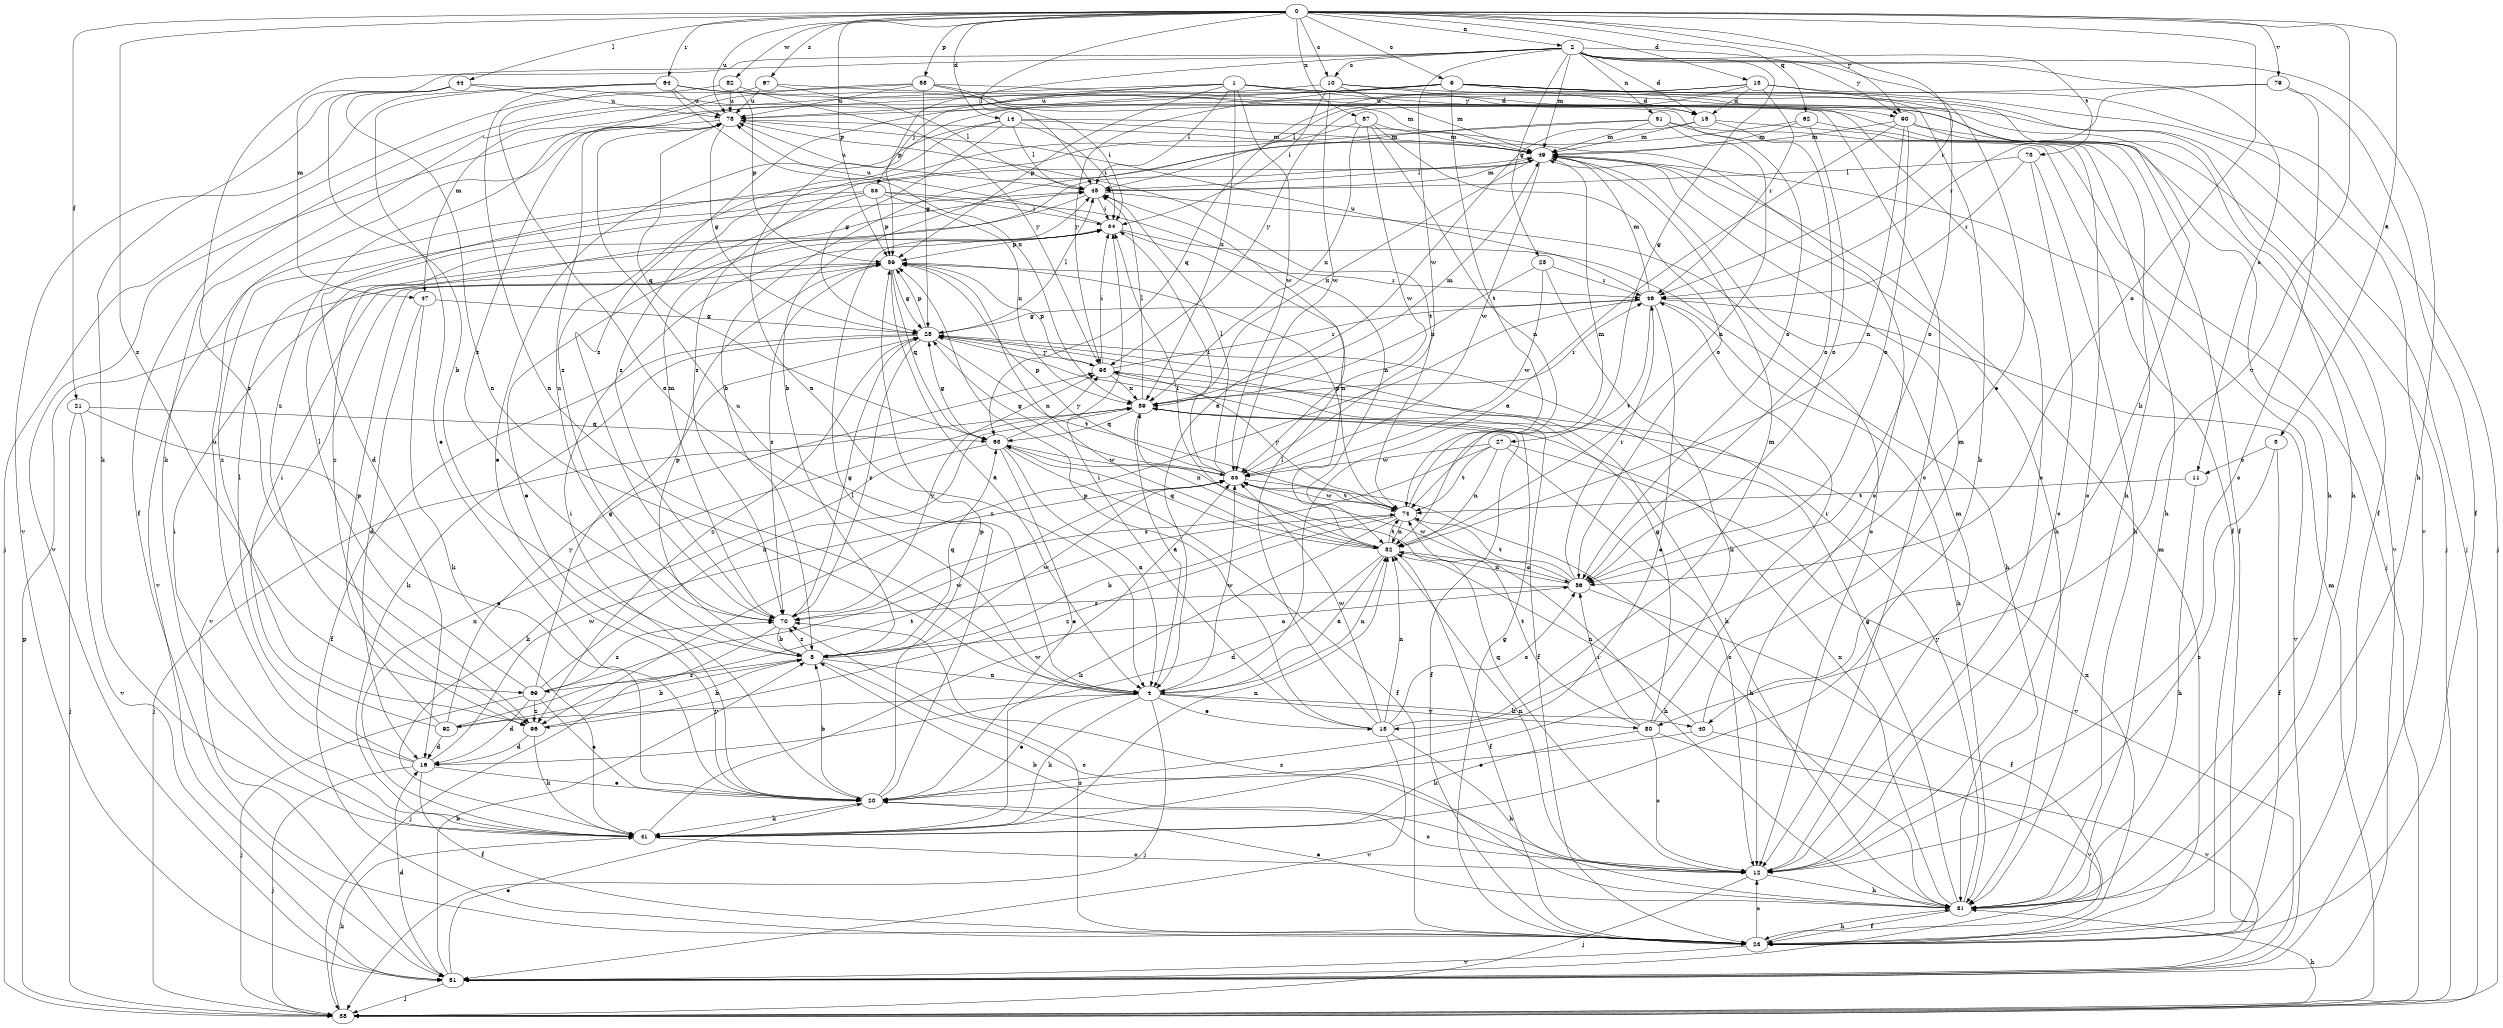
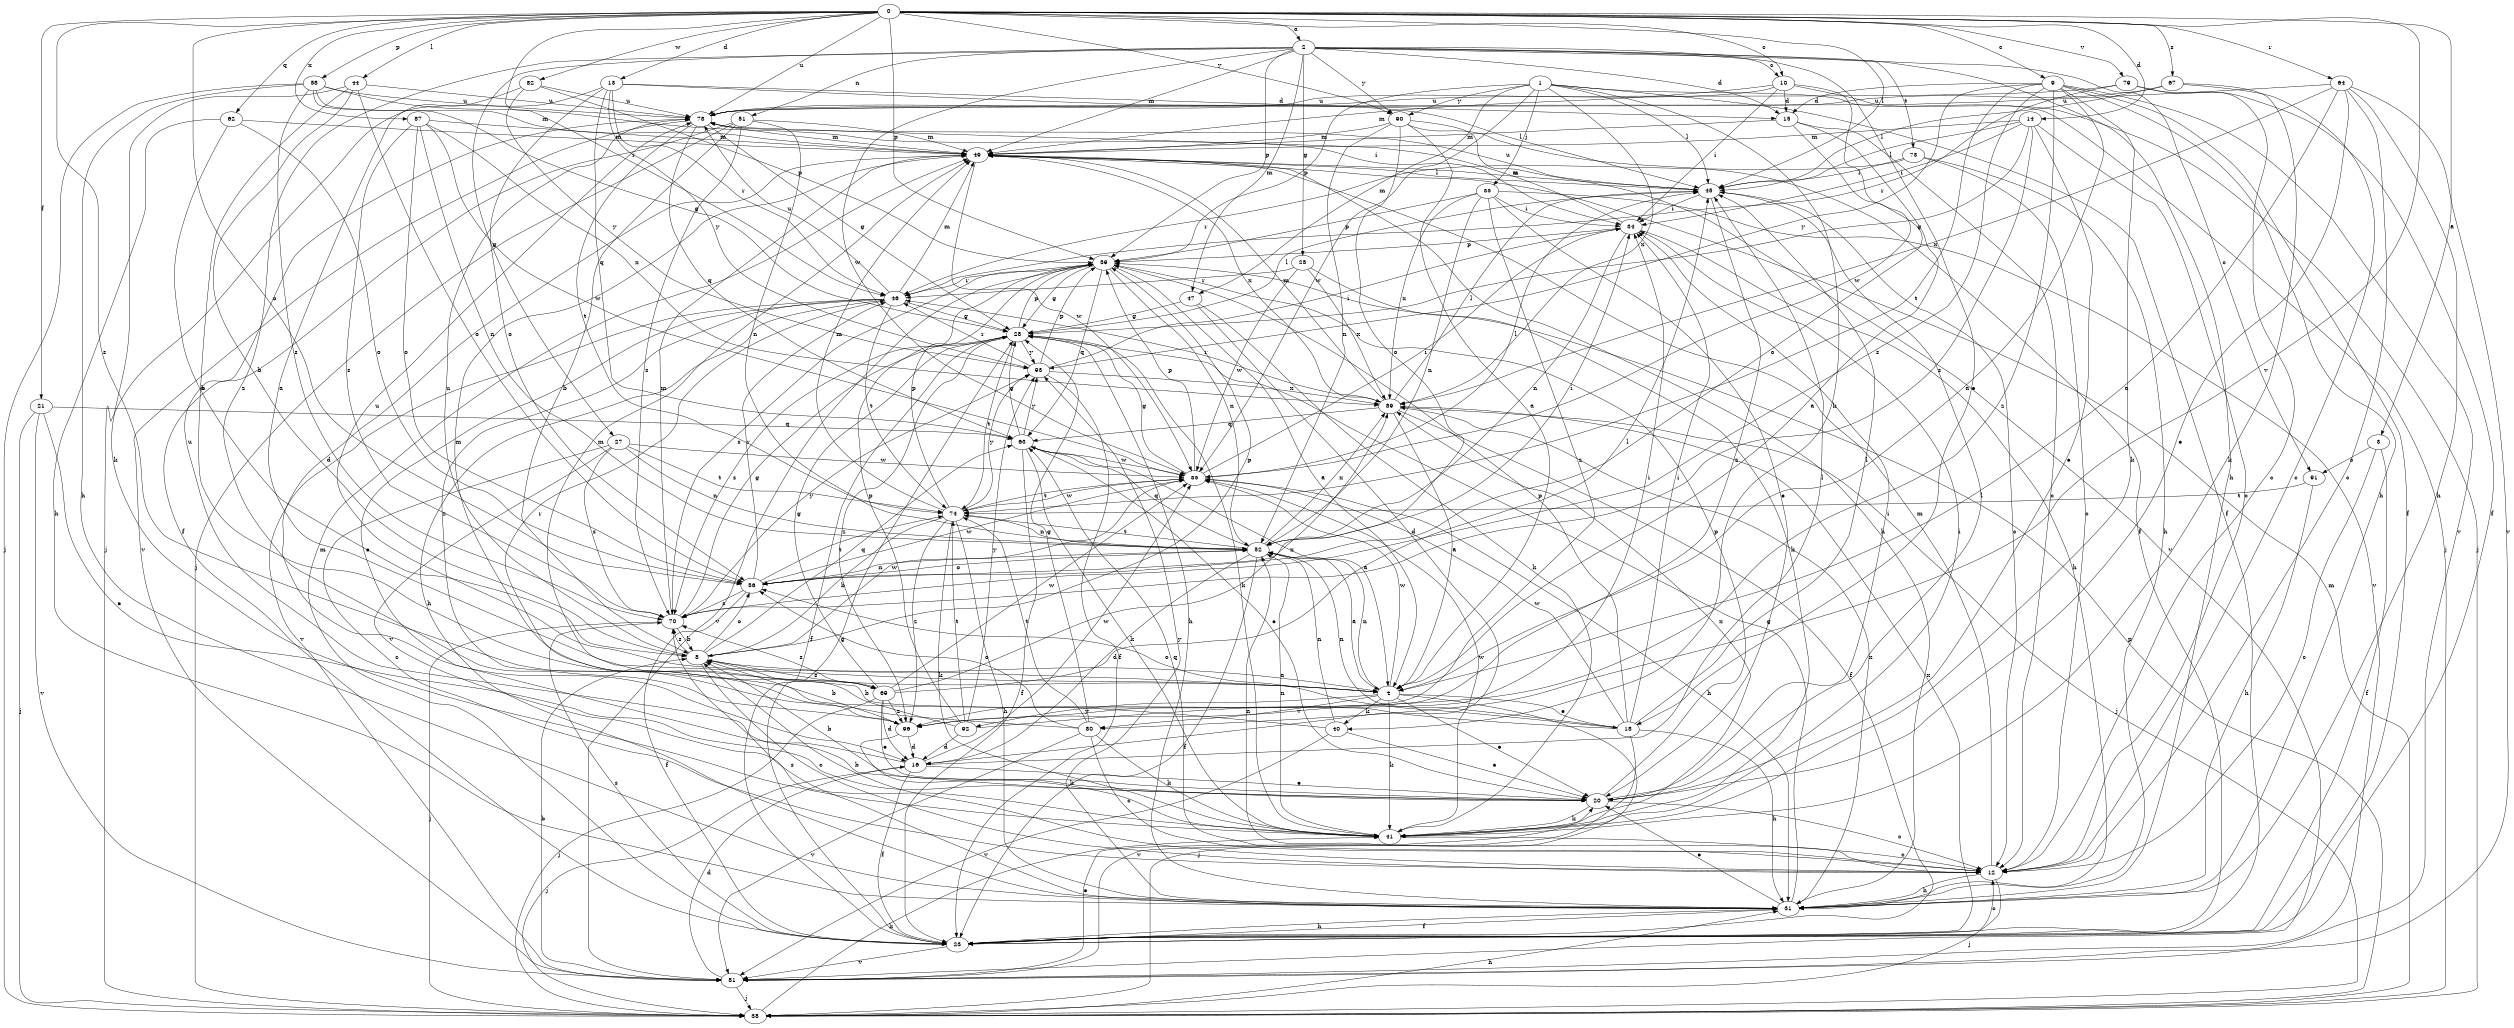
(2196, 478) -> (2314, 478)
(1599, 658) -> (987, 658)
(2224, 961) -> (719, 748)
